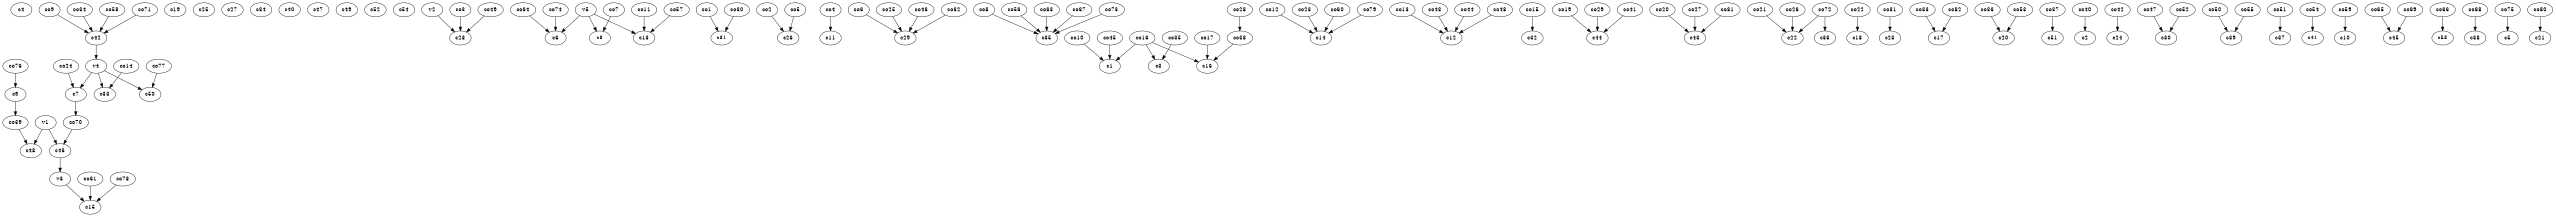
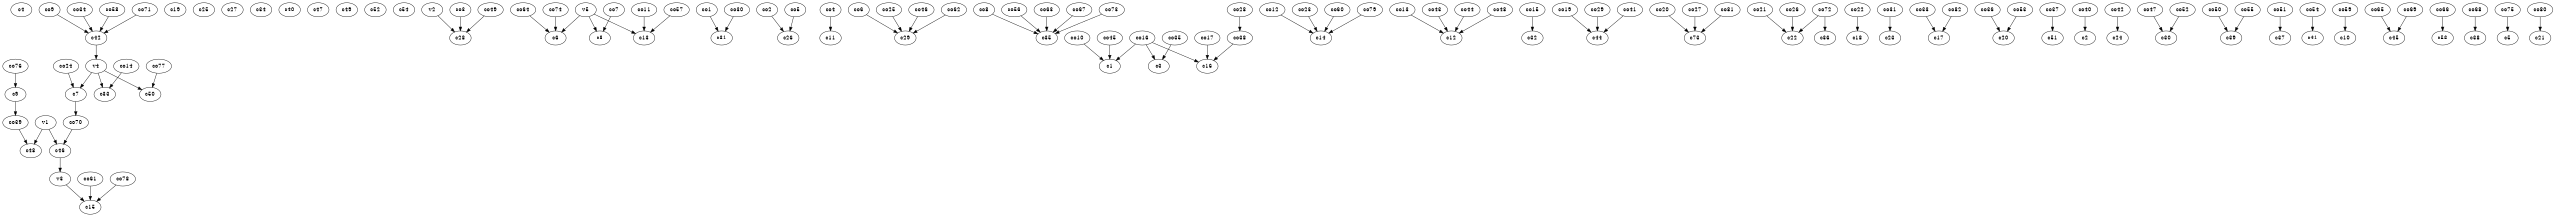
(1695, 38) -> (1695, 38)
